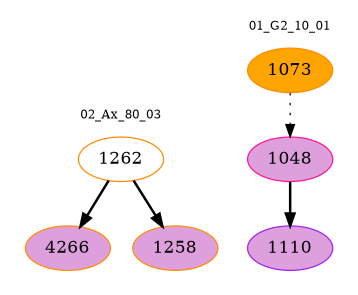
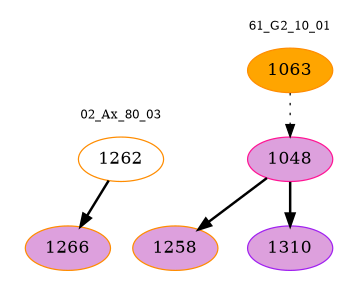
(290, 27) -> (290, 27)
(290, 70) -> (290, 70)
(145, 198) -> (245, 195)
(68, 248) -> (68, 248)
(290, 248) -> (290, 248)
